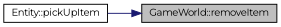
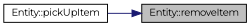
(209, 13) -> (194, 13)
